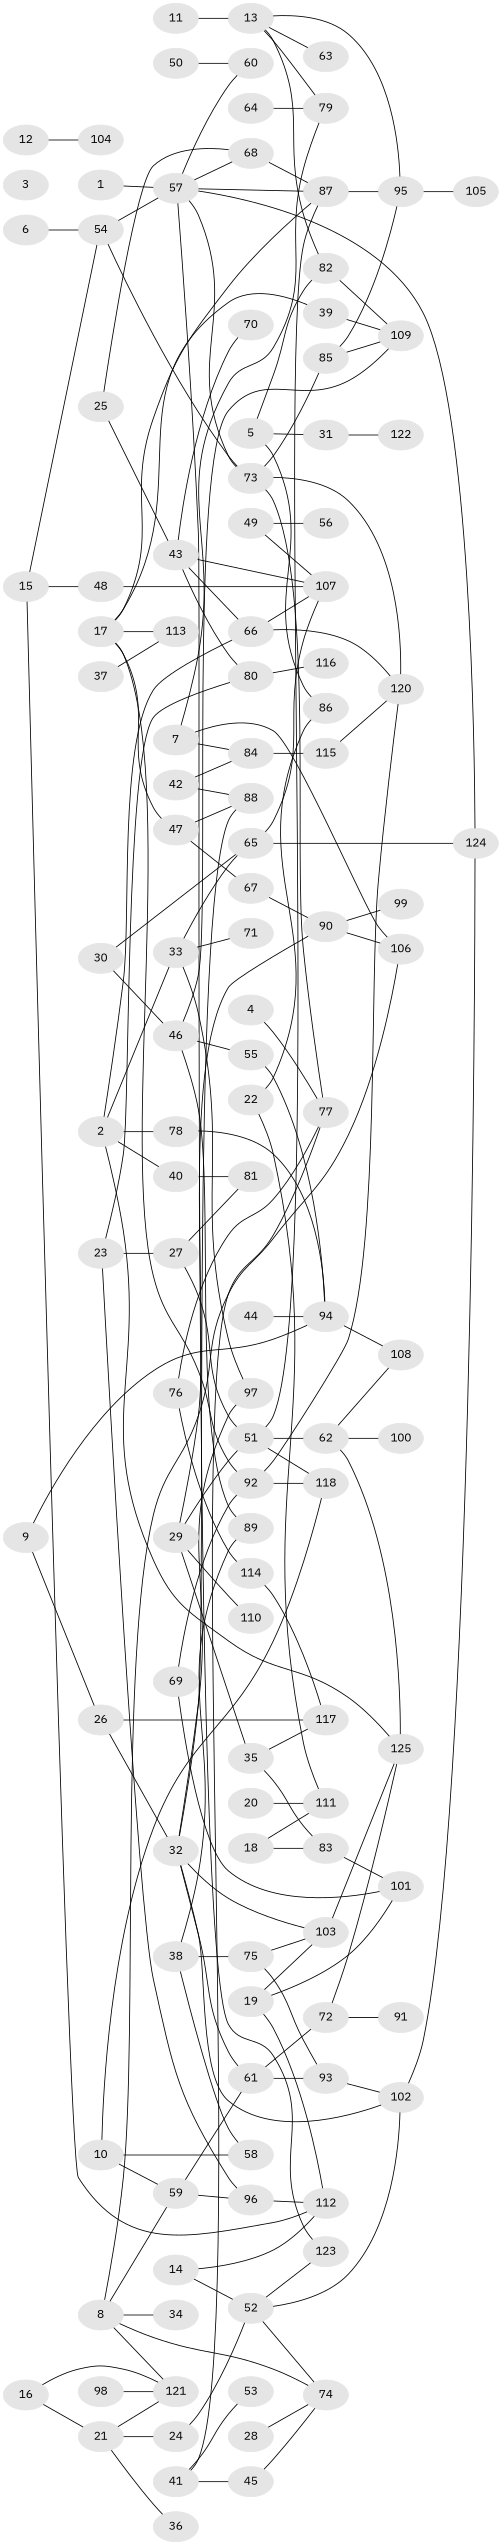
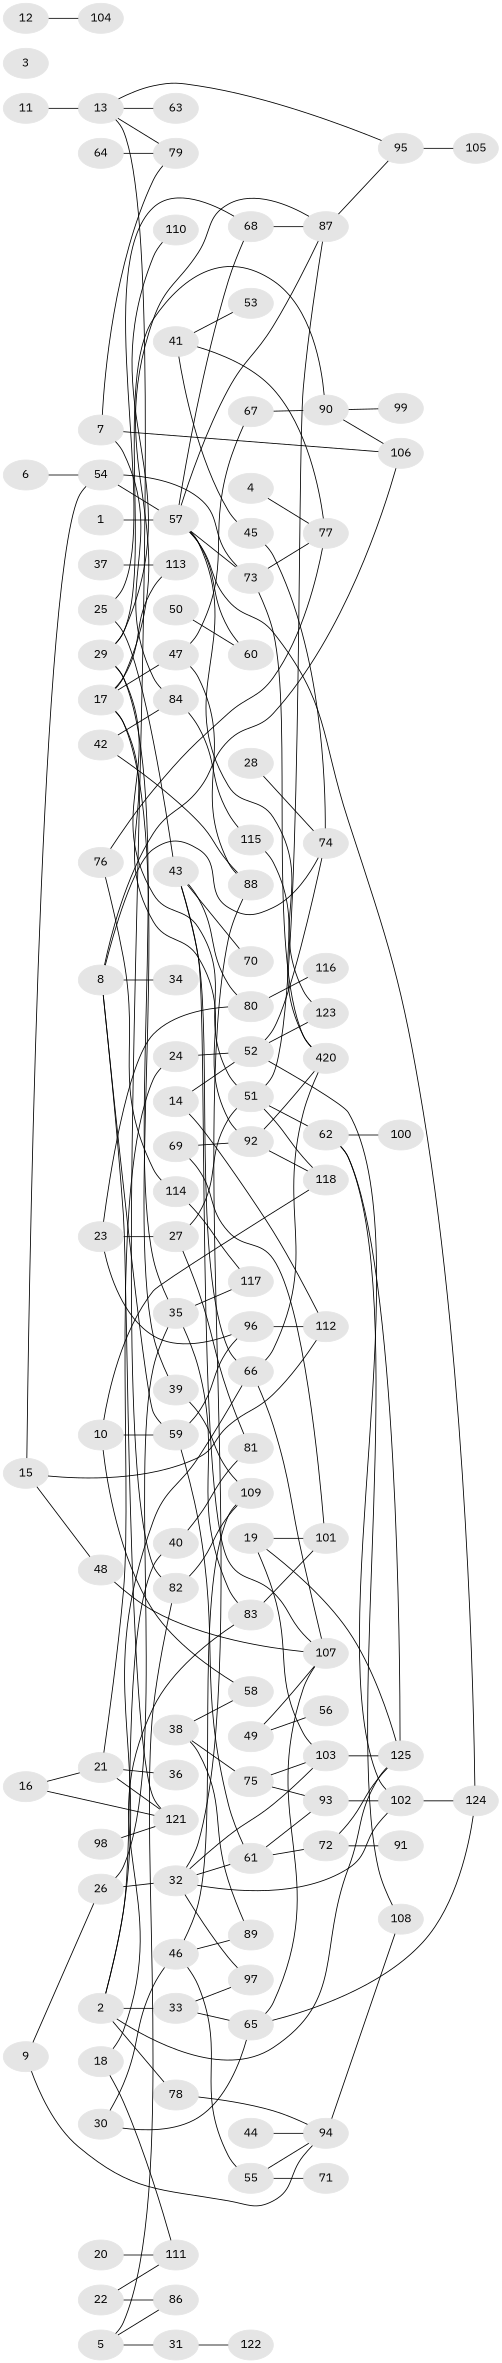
(326, 358) -> none
(401, 689) -> (326, 1058)
(217, 942) -> (286, 2178)
(231, 1720) -> (146, 1617)
(301, 2098) -> (350, 1633)
